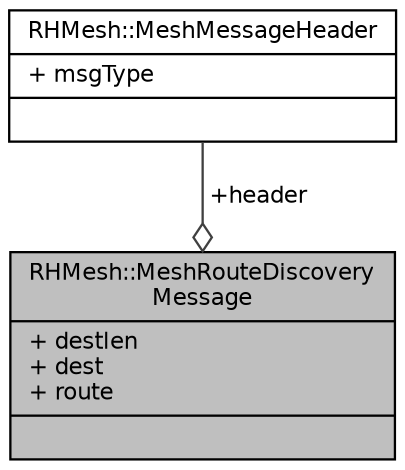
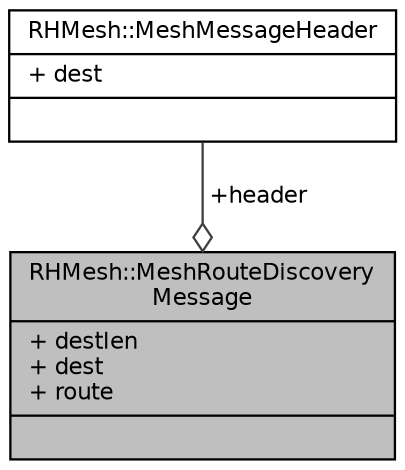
(91, 75) -> (66, 75)
